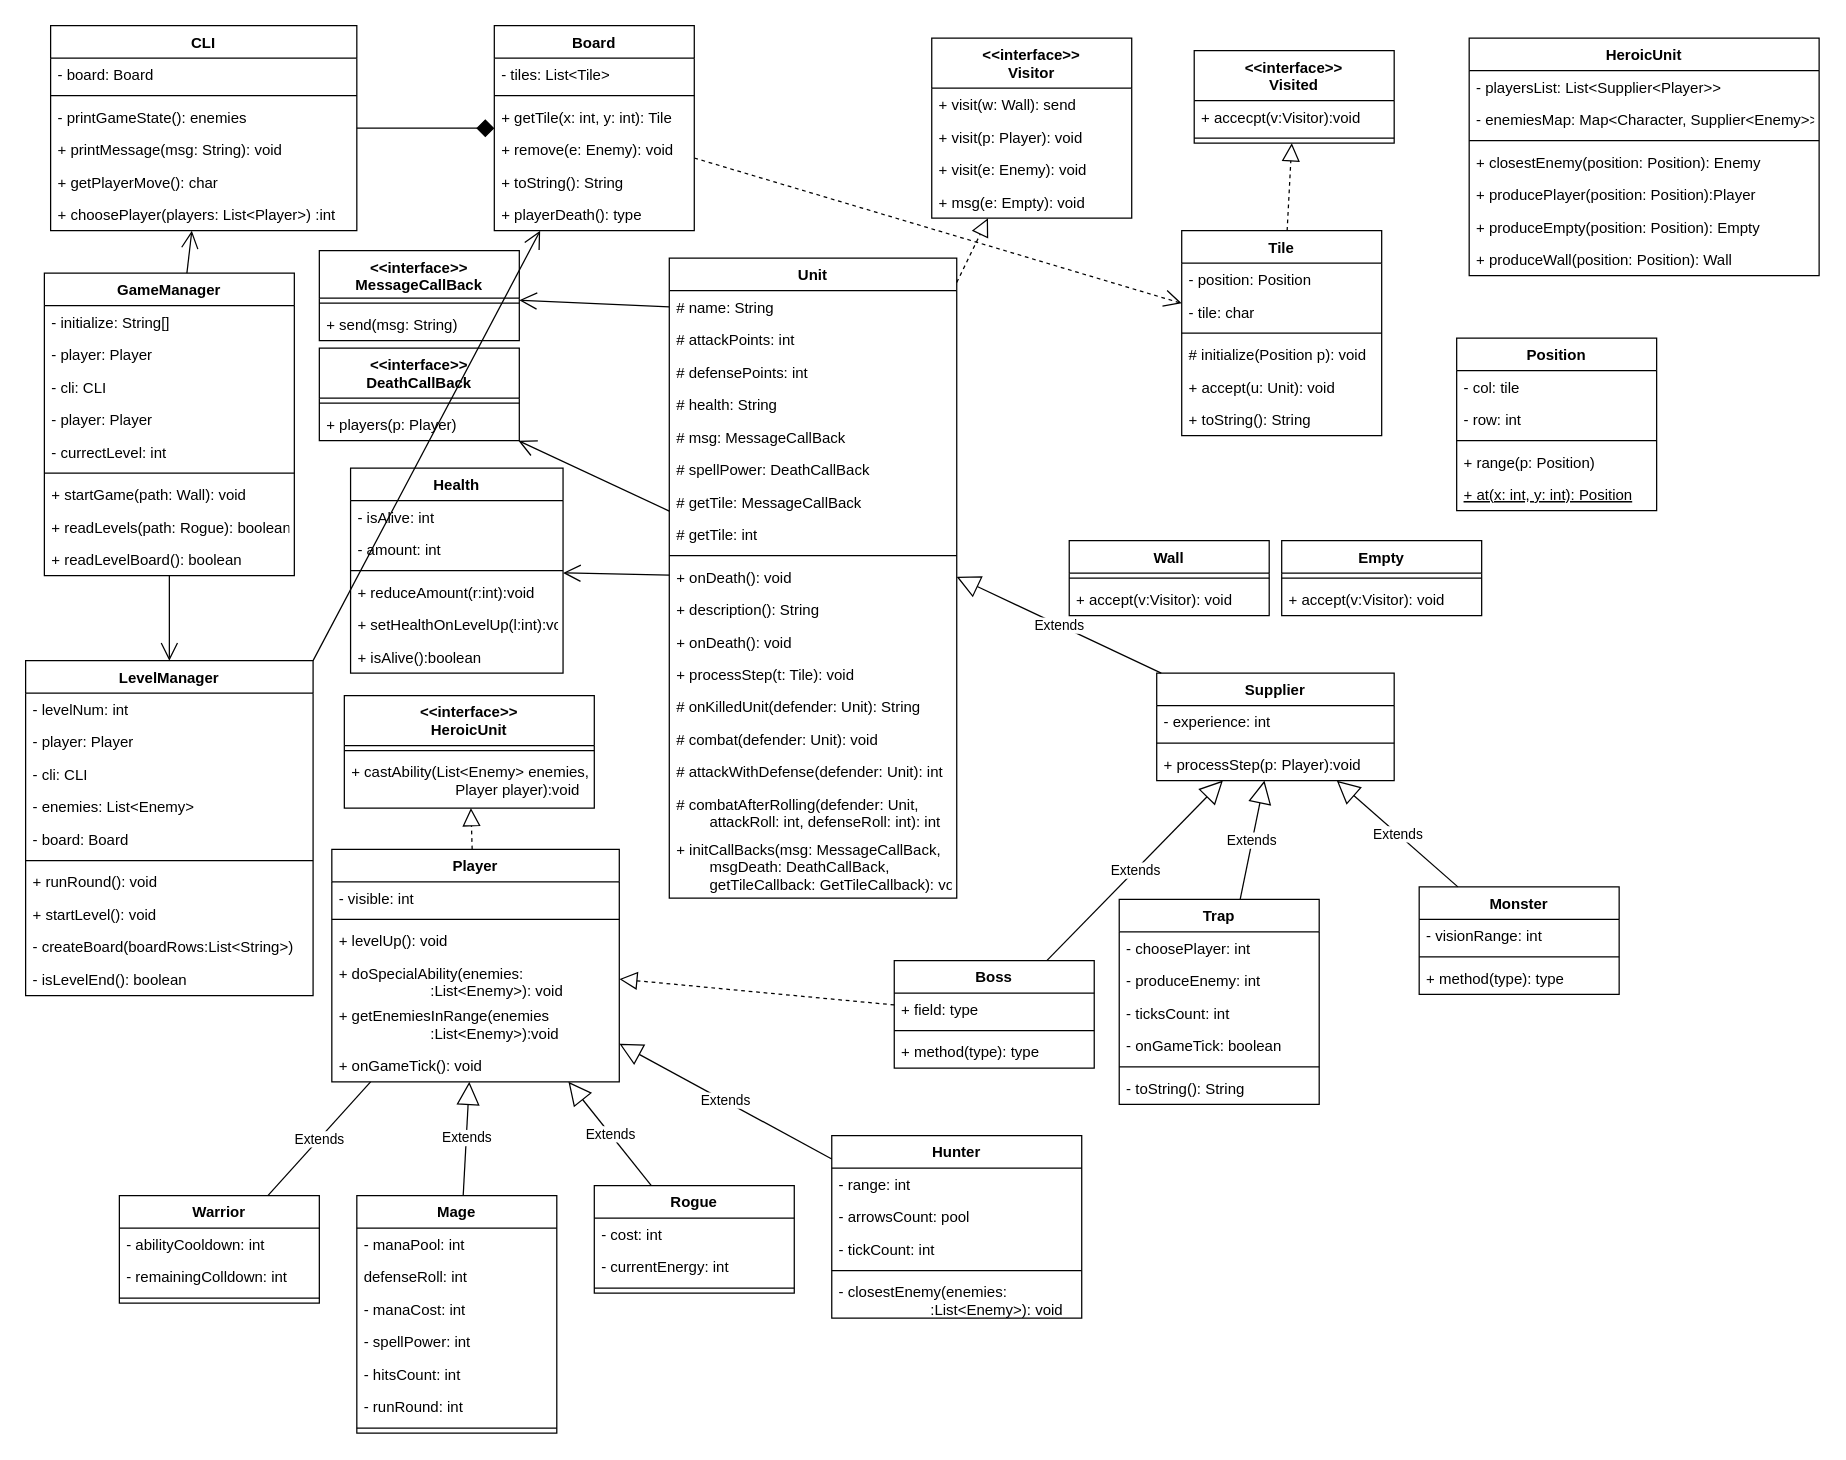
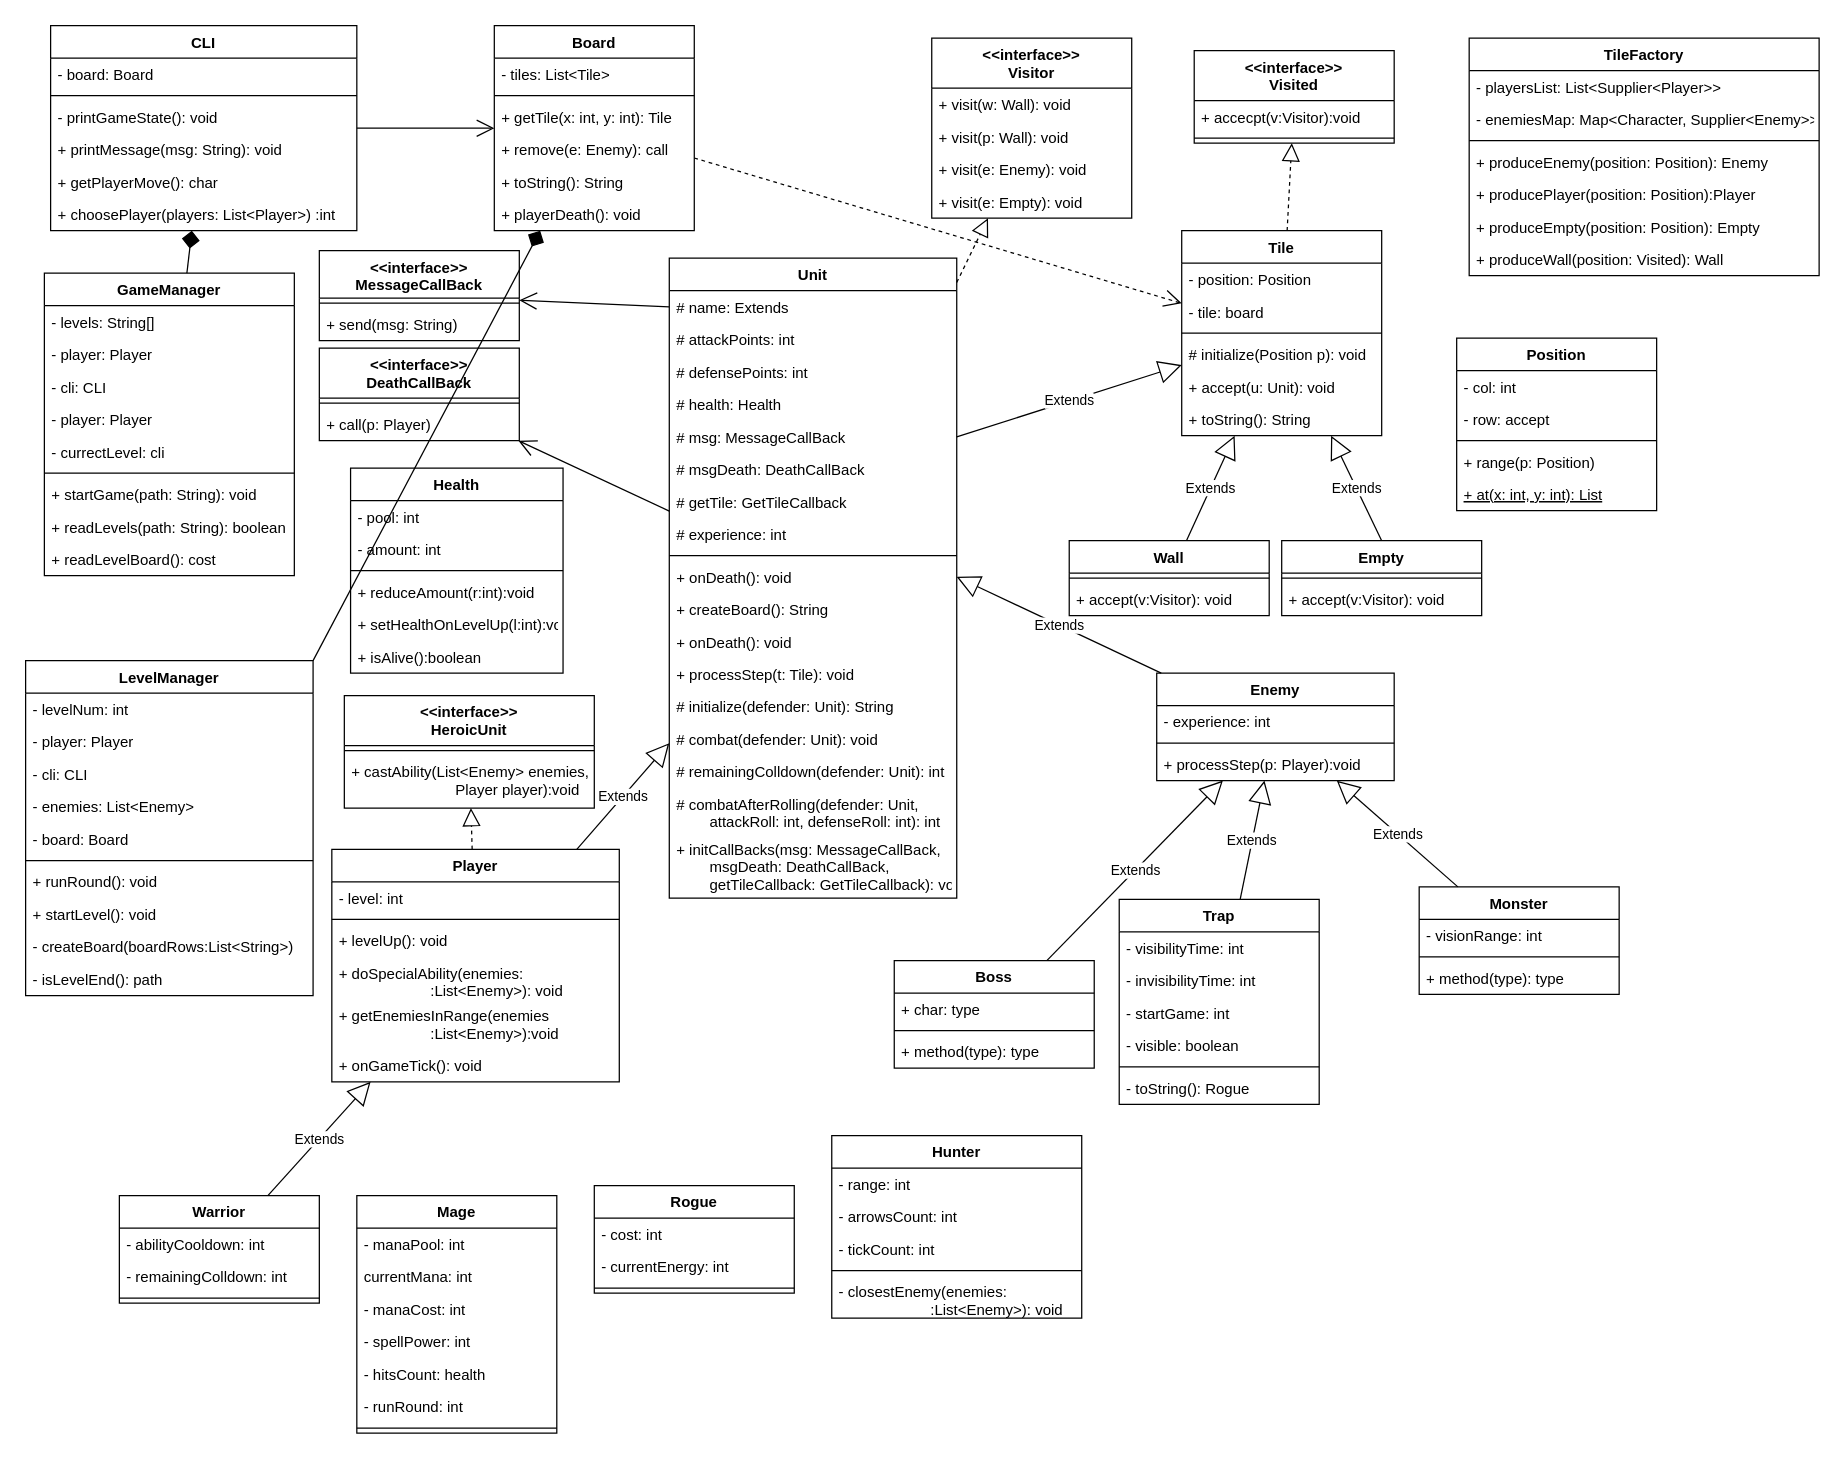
(1644, 55) -> (1644, 55)
(1014, 105) -> (1012, 105)
(161, 118) -> (149, 118)
(476, 128) -> (484, 128)
(1022, 138) -> (1012, 138)
(590, 150) -> (588, 150)
(1631, 163) -> (1633, 163)
(1015, 203) -> (1020, 203)
(582, 215) -> (580, 215)
(535, 240) -> (532, 247)
(191, 241) -> (190, 248)
(1617, 260) -> (1612, 260)
(727, 308) -> (733, 308)
(1229, 313) -> (1234, 313)
(126, 323) -> (115, 323)
(1498, 388) -> (1496, 388)
none -> (1059, 404)
(734, 405) -> (734, 405)
(1498, 420) -> (1513, 420)
(401, 425) -> (386, 425)
(123, 453) -> (121, 453)
(776, 470) -> (772, 470)
(157, 495) -> (168, 495)
(1564, 495) -> (1550, 495)
none -> (1206, 498)
none -> (1362, 499)
(772, 503) -> (768, 503)
(403, 518) -> (394, 518)
(180, 528) -> (183, 528)
(723, 535) -> (738, 535)
(157, 560) -> (146, 560)
(617, 574) -> none
(761, 610) -> (765, 610)
(169, 618) -> none
(1275, 690) -> (1275, 690)
(814, 708) -> (804, 708)
(831, 773) -> (825, 773)
none -> (616, 805)
(384, 899) -> (377, 899)
(1196, 949) -> (1195, 949)
(119, 980) -> (109, 980)
(1198, 981) -> (1201, 981)
(765, 993) -> none
(946, 1010) -> (946, 1010)
(1188, 1014) -> (1186, 1014)
(1205, 1046) -> (1188, 1046)
(1201, 1089) -> (1198, 1089)
(361, 1092) -> (355, 1099)
(737, 1107) -> none
(617, 1143) -> none
(466, 1151) -> none
(911, 1218) -> (907, 1218)
(421, 1278) -> (425, 1278)
(421, 1375) -> (434, 1375)
